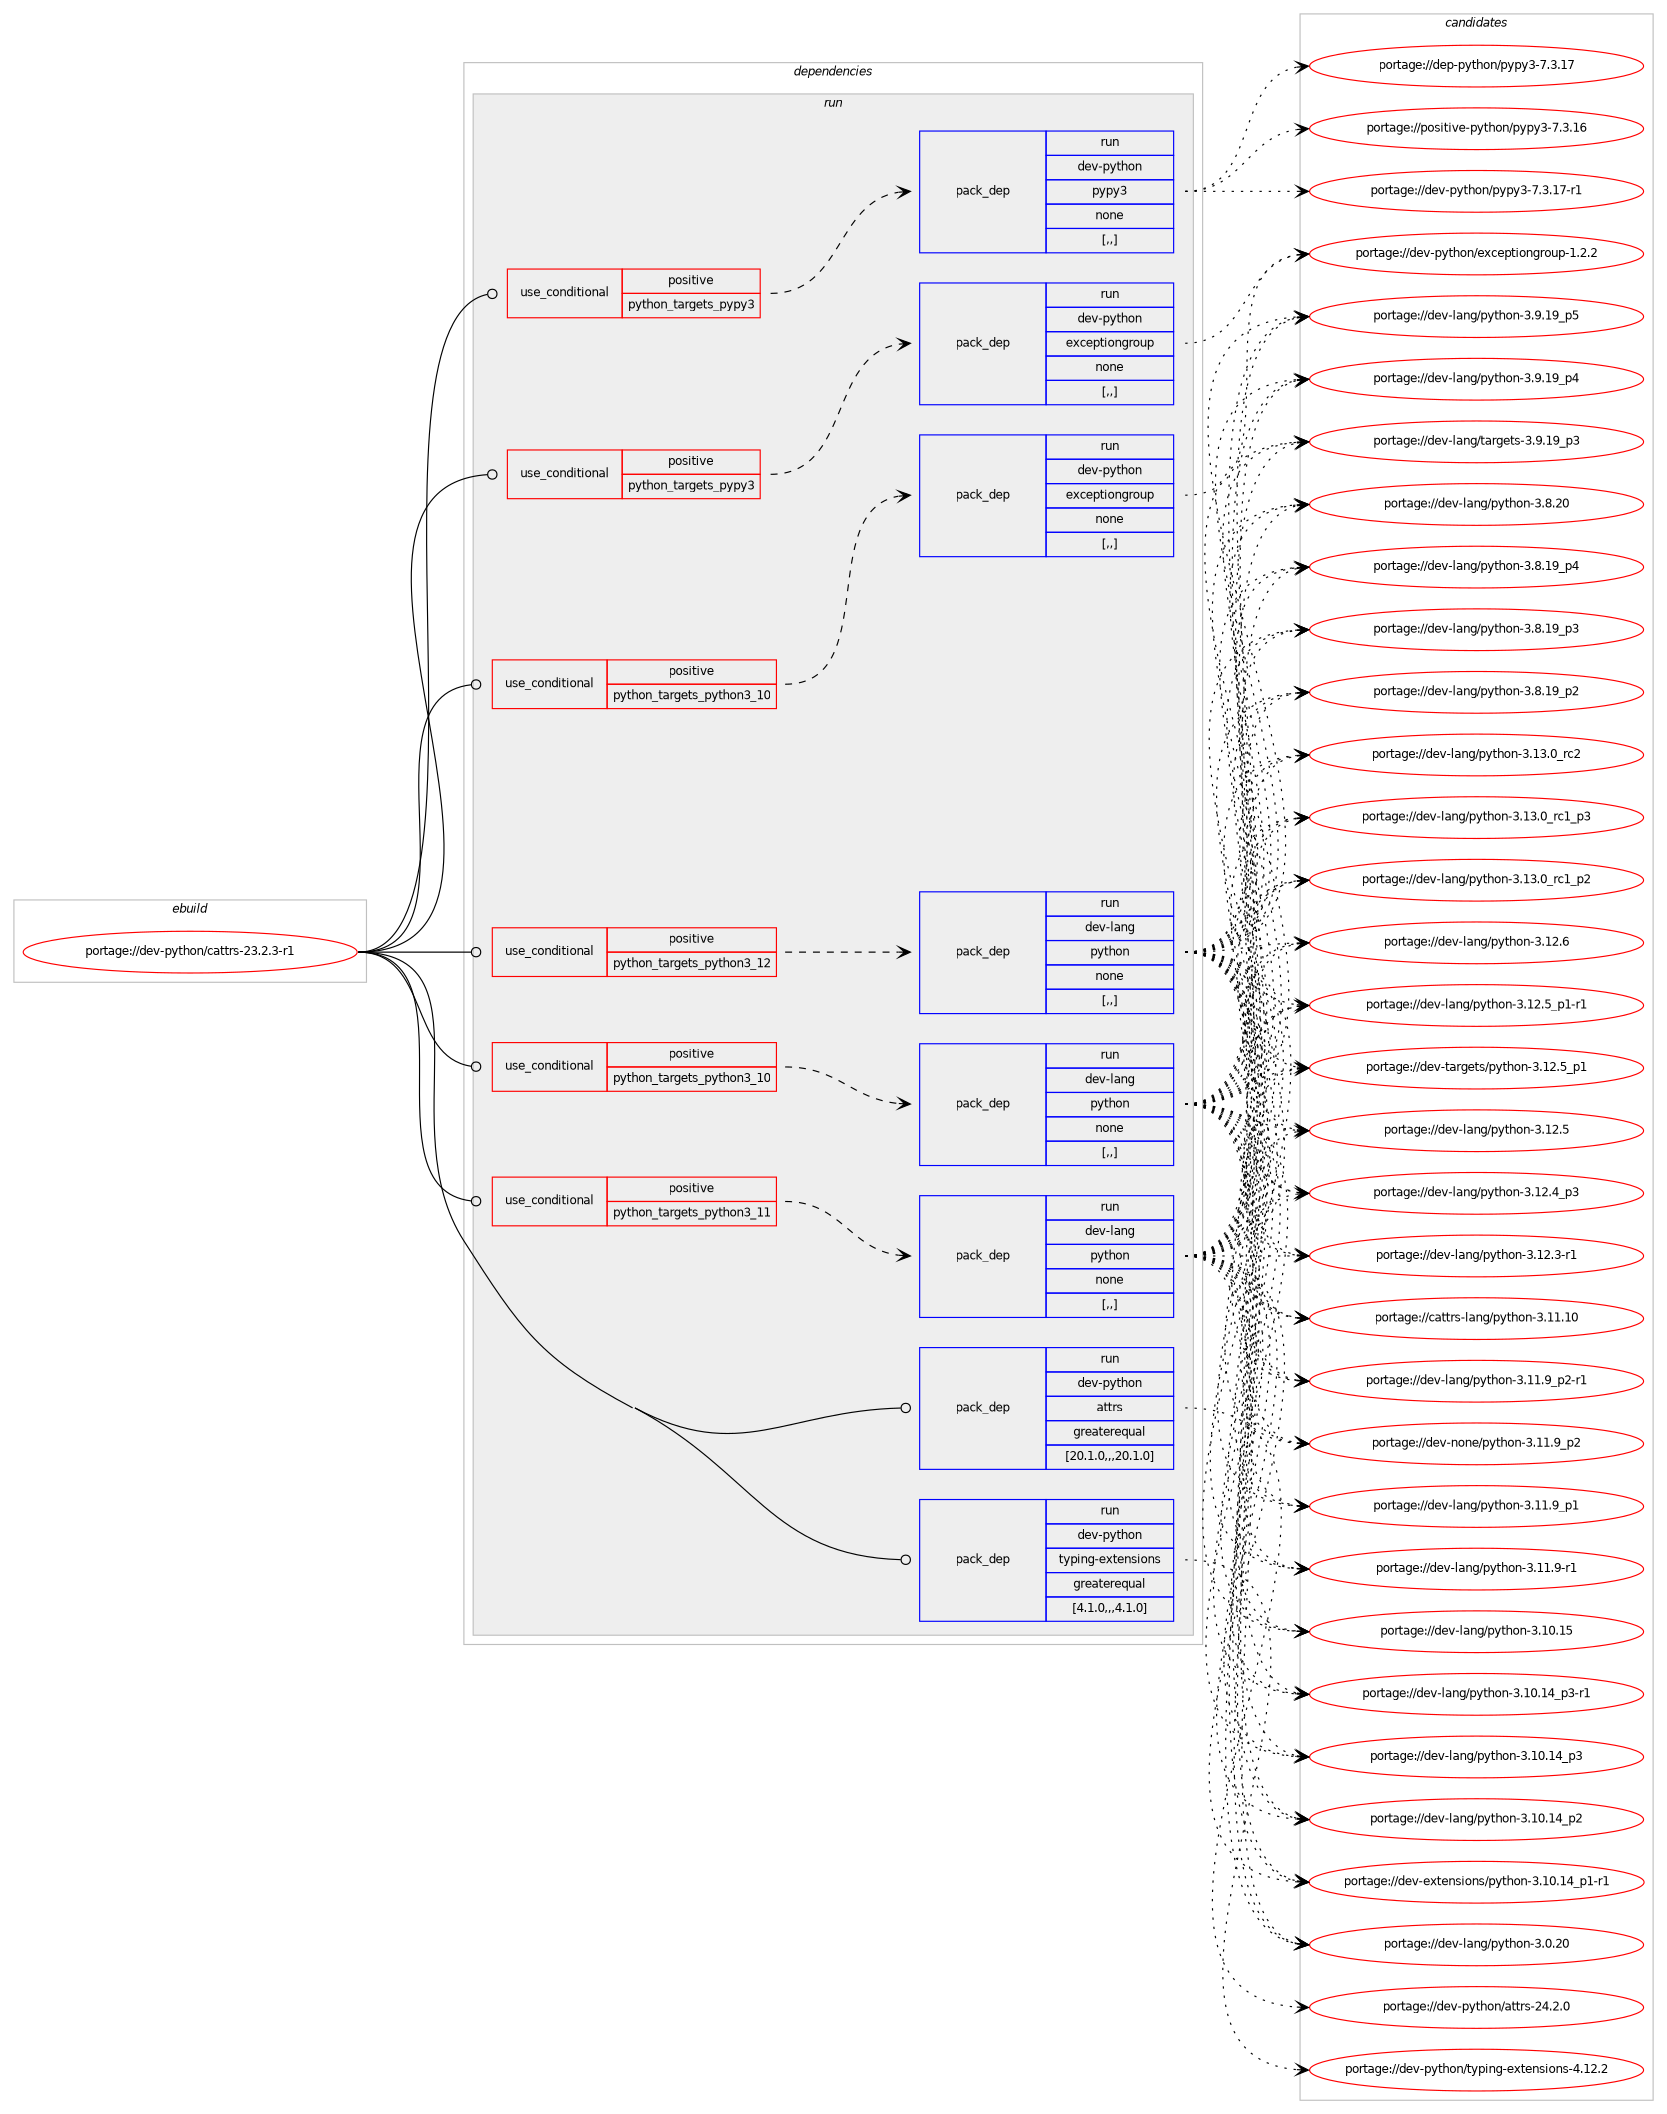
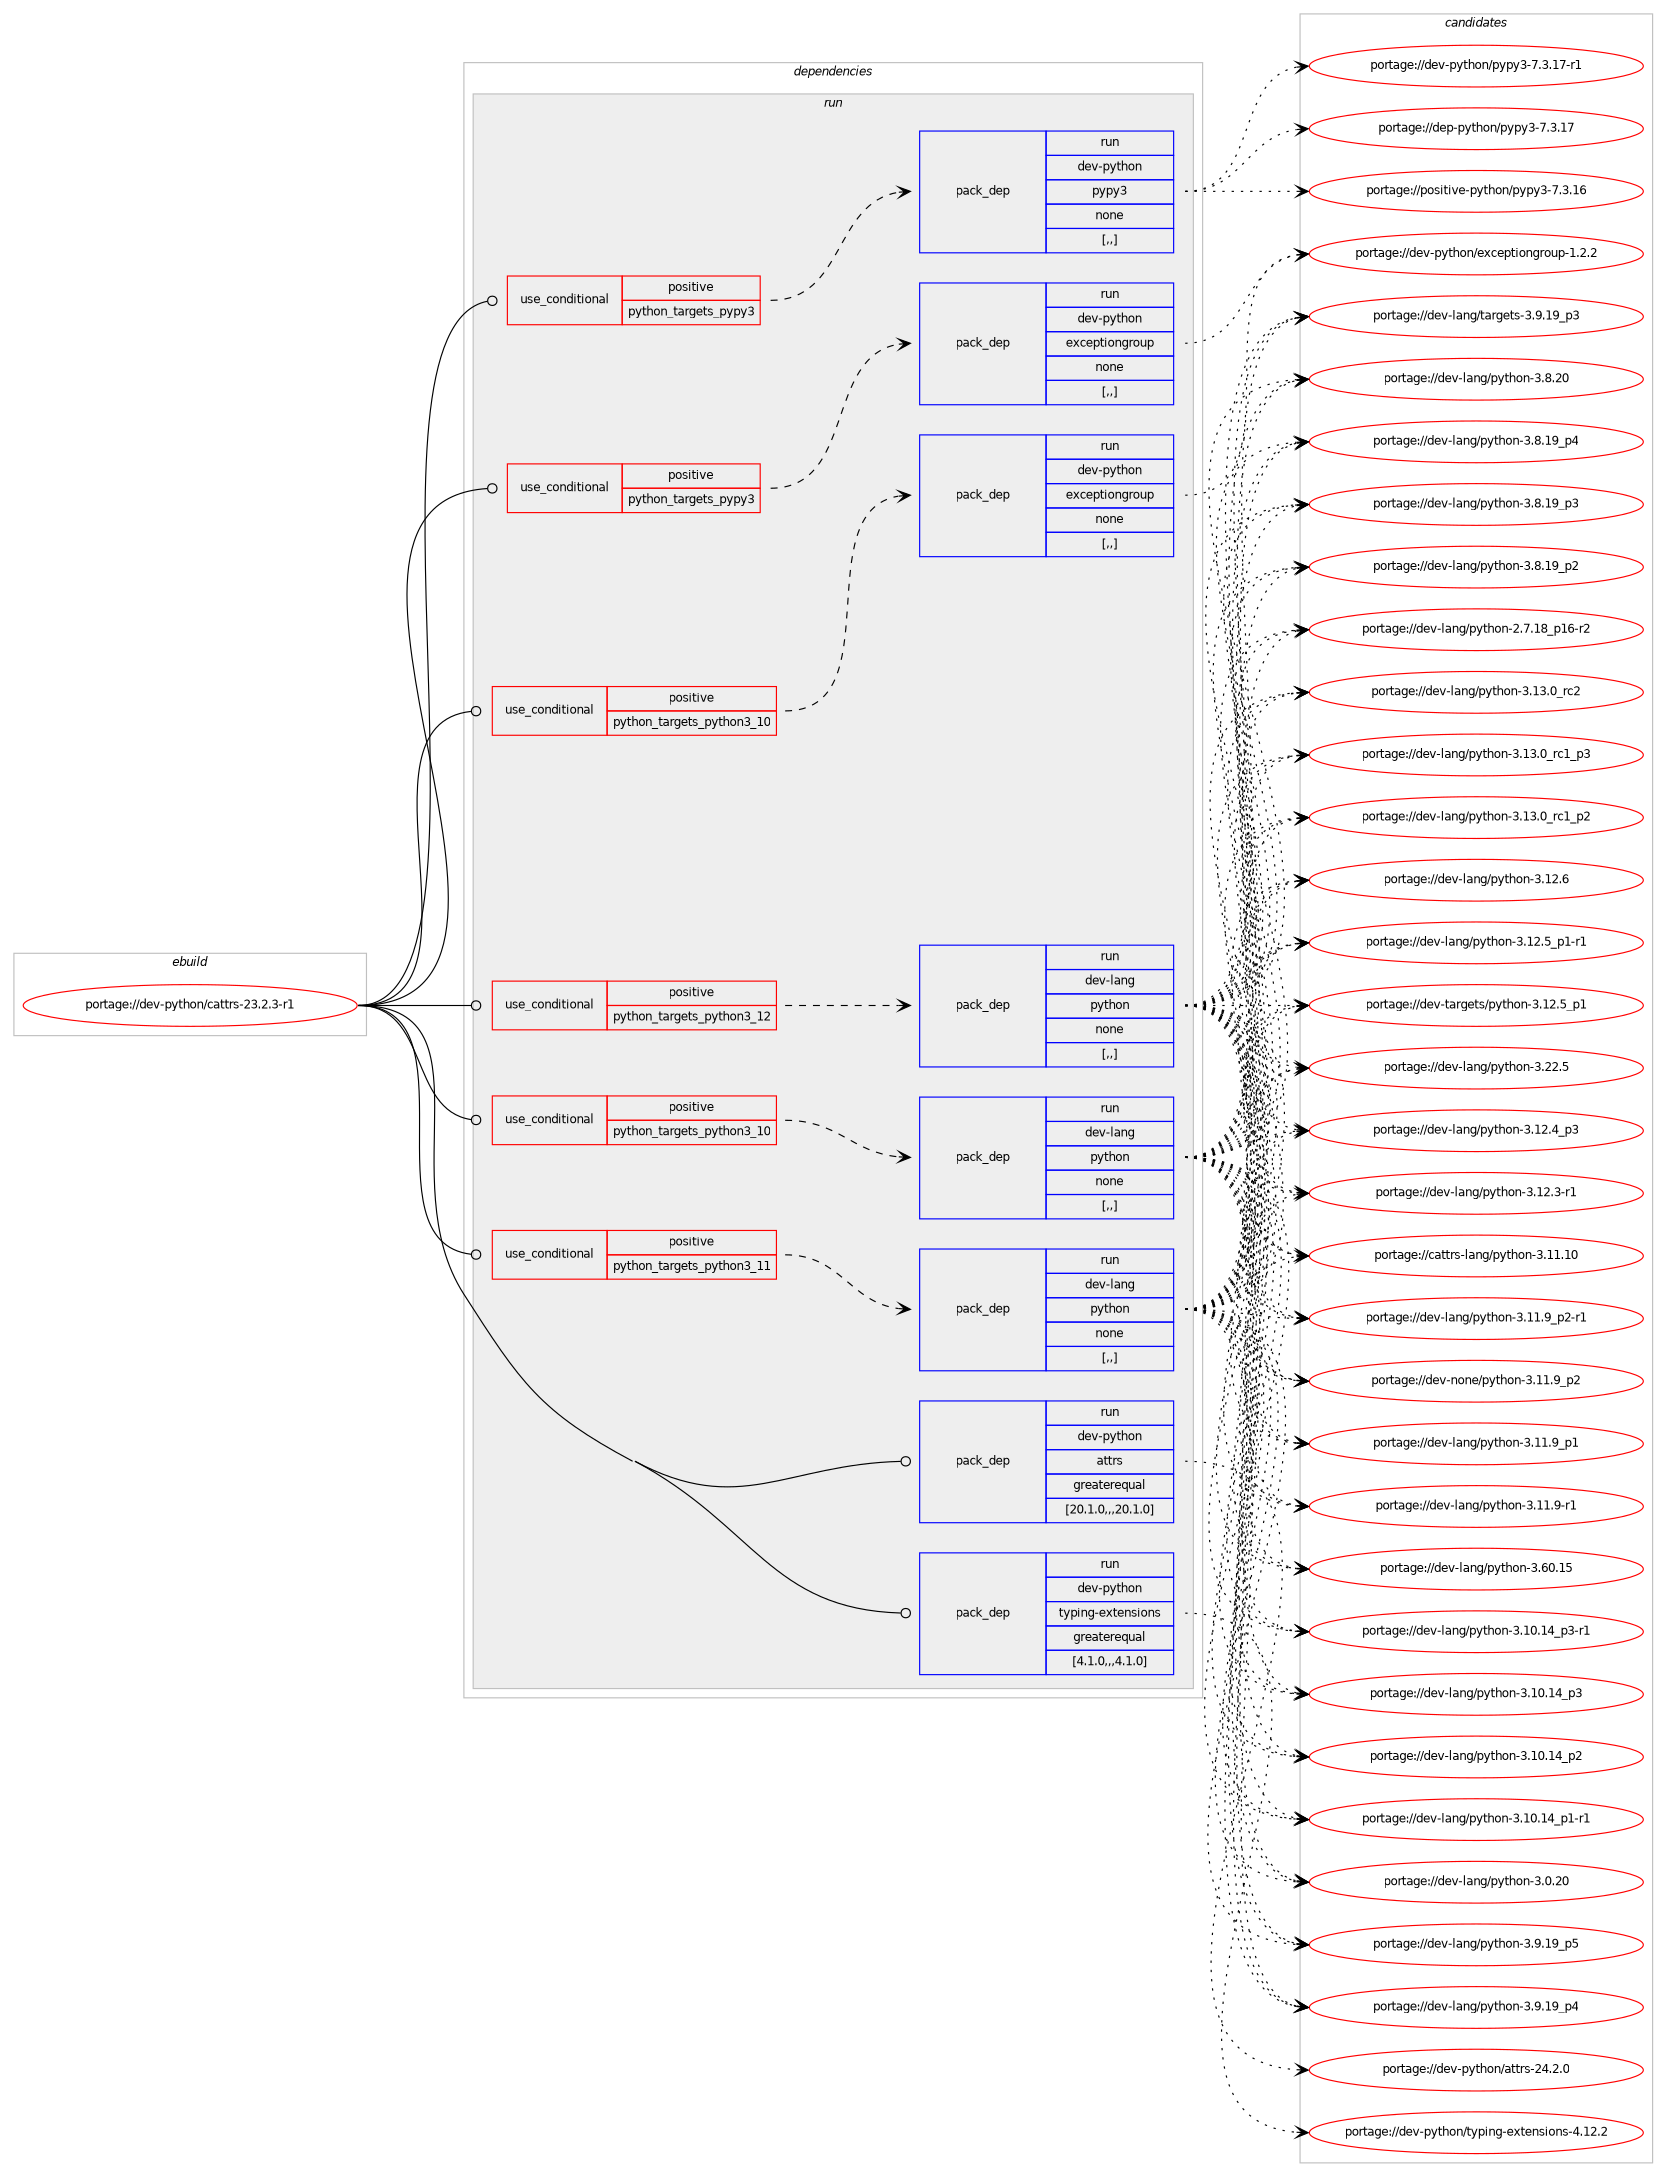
none -> (1476, 630)
(1477, 1131) -> (1476, 1068)
(1477, 1632) -> (1476, 1569)
(1477, 1882) -> (1476, 1820)
